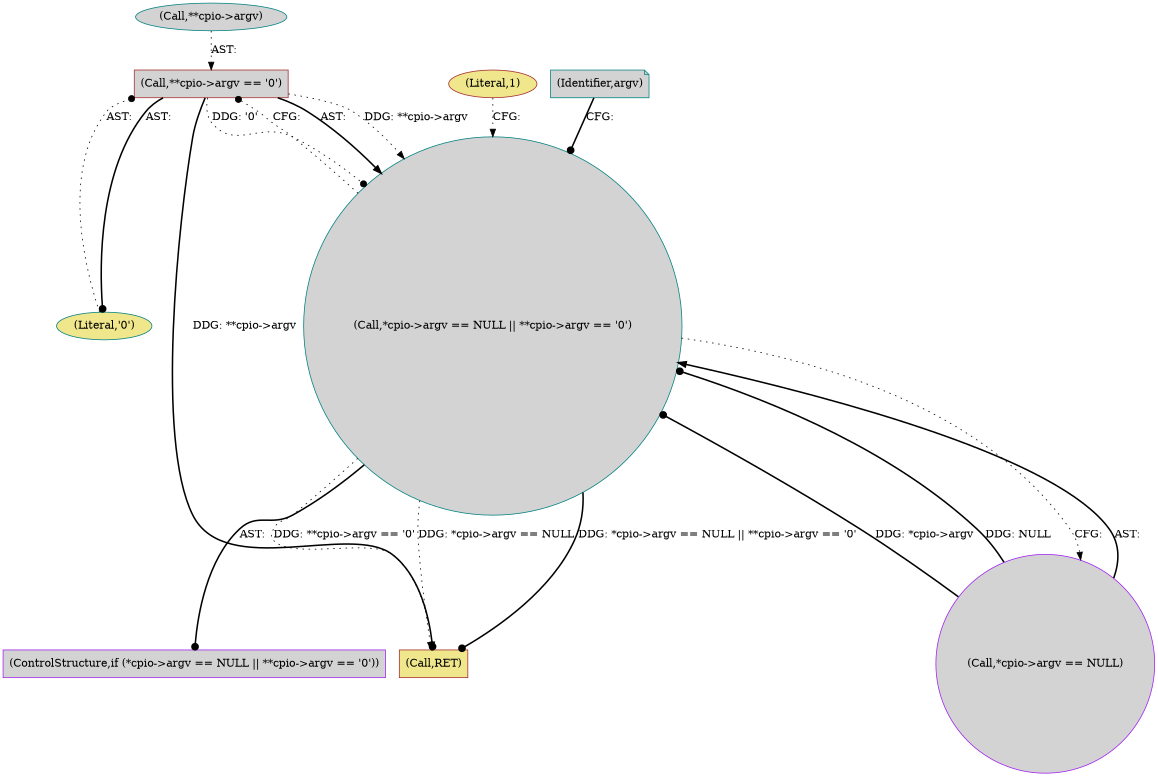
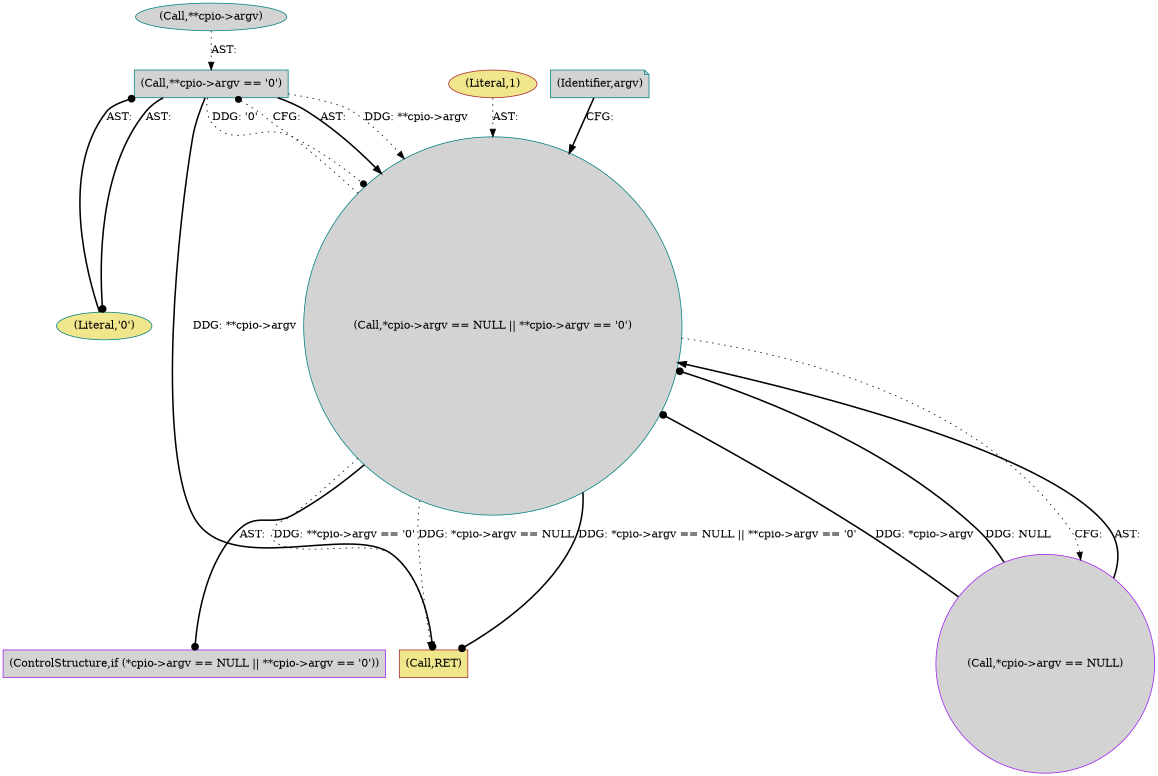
(211, 84) -> (211, 84)
(509, 117) -> (507, 117)
(583, 123) -> (583, 122)
(80, 198) -> (80, 198)
